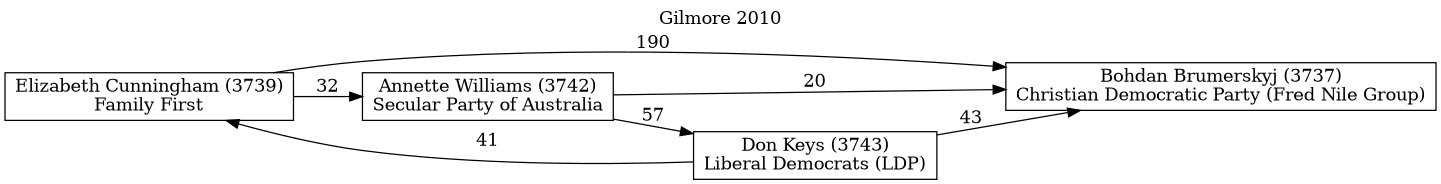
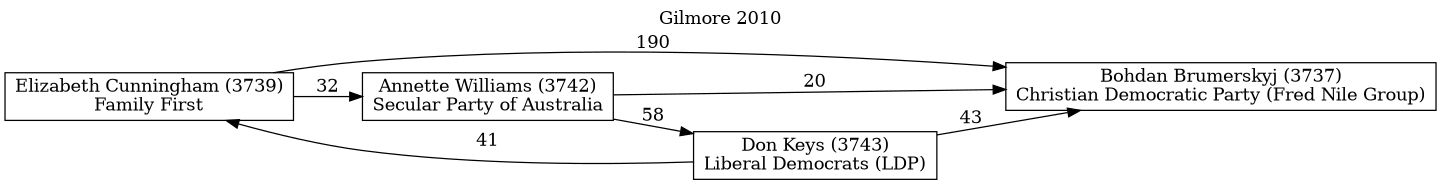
(653, 116) -> (653, 116)
